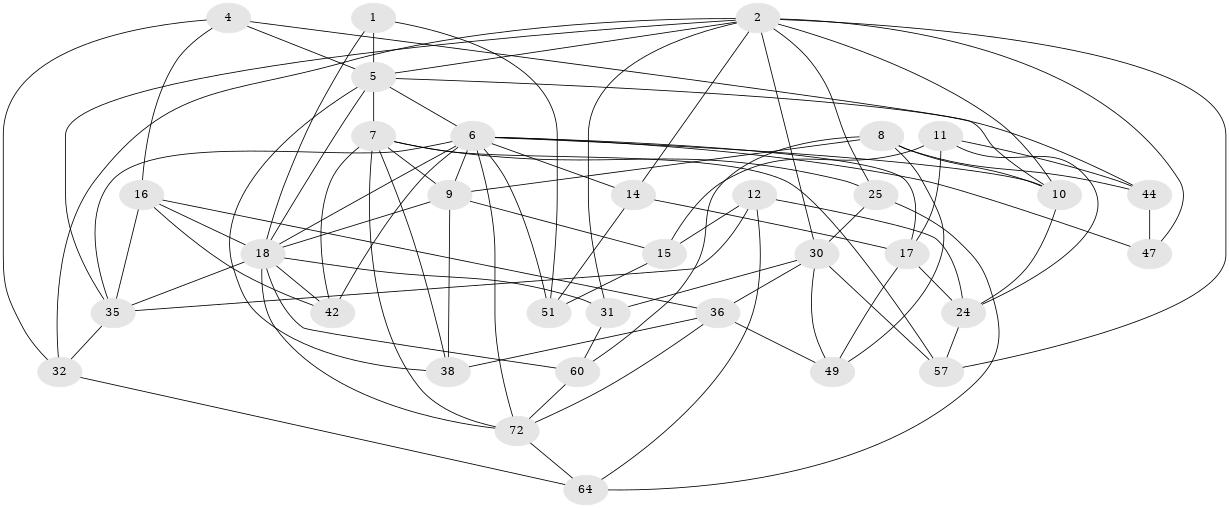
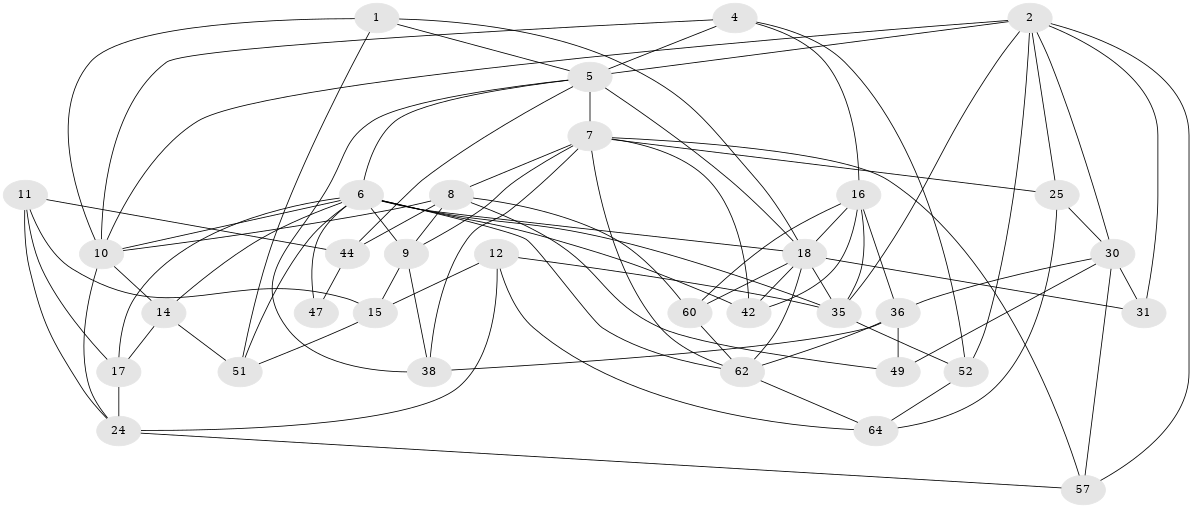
none -> (127, 42)
(1031, 67) -> none
(696, 107) -> (133, 284)
none -> (521, 166)
(356, 225) -> none
(867, 312) -> none
(591, 346) -> (770, 243)
(60, 372) -> (966, 372)
(517, 431) -> (742, 372)
